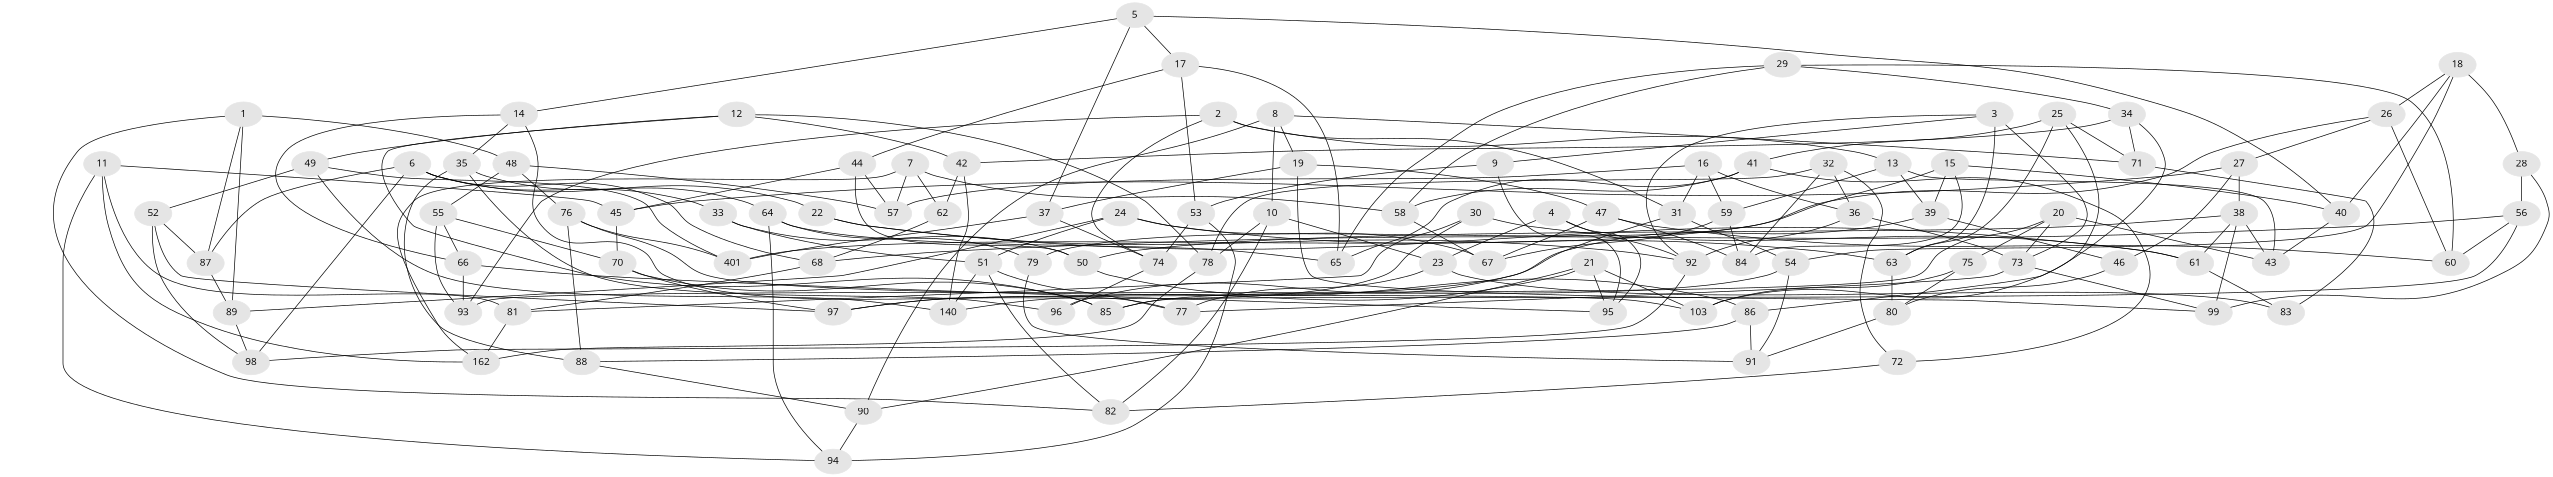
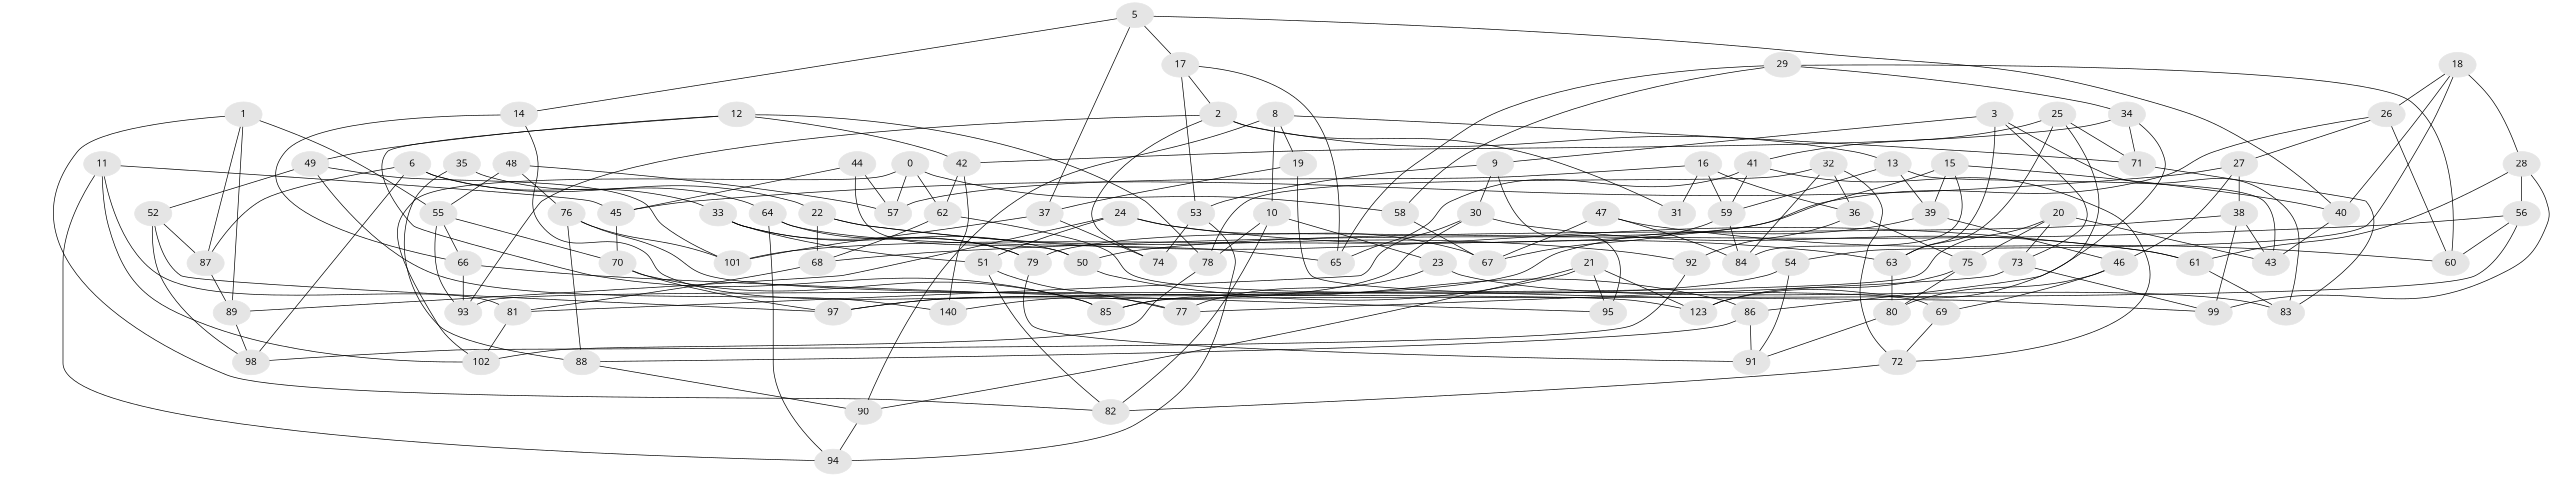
(1017, 110) -> (1199, 90)
(1762, 128) -> (2193, 180)
(381, 129) -> (350, 159)
(489, 140) -> none
(910, 164) -> (910, 164)
(1453, 176) -> none
(601, 184) -> (817, 238)
(1577, 190) -> (1740, 189)
none -> (1483, 195)
(1552, 214) -> none
(1938, 235) -> (1911, 238)
none -> (876, 238)
(1734, 238) -> none
(2217, 238) -> (2365, 233)
(733, 263) -> (733, 263)
(966, 287) -> none
(1056, 313) -> none
(1698, 313) -> (1698, 313)
none -> (1942, 313)
(481, 362) -> (481, 362)
